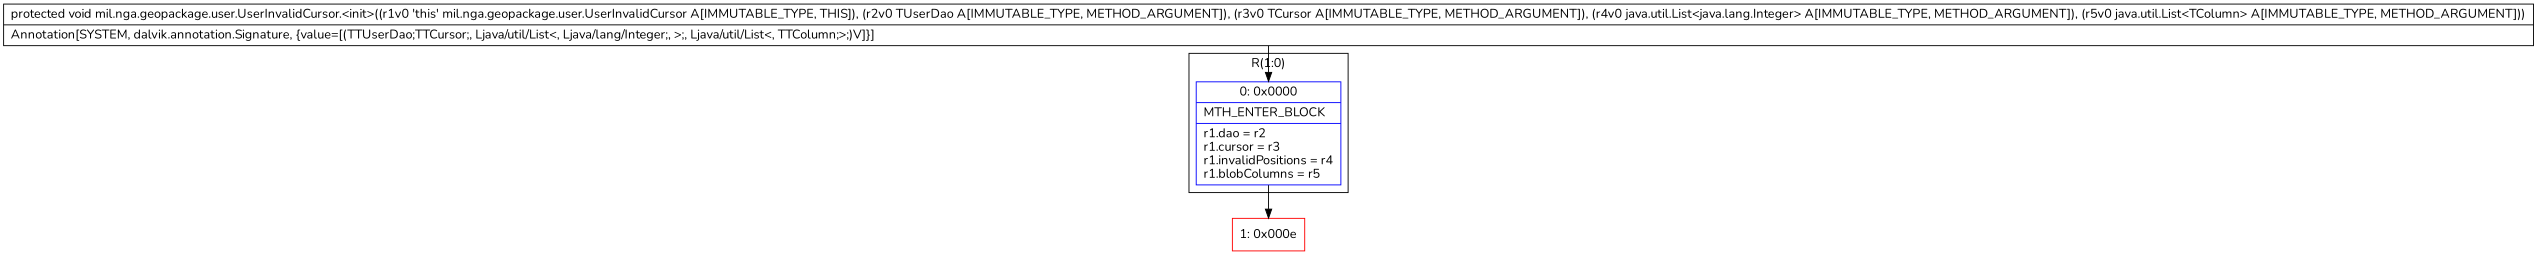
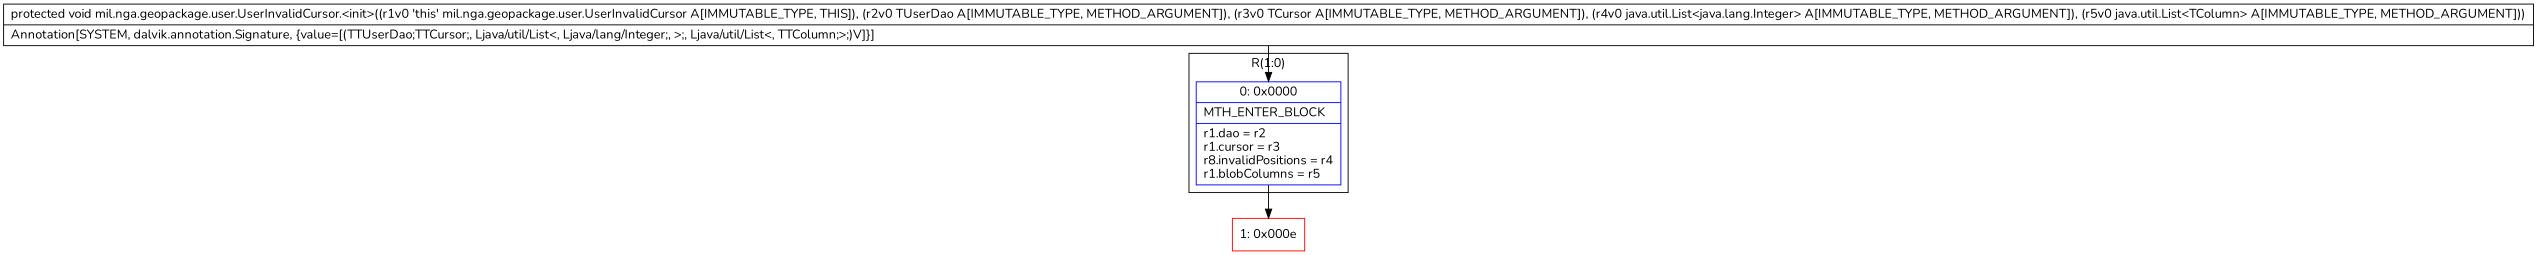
(1269, 160) -> (1269, 160)
